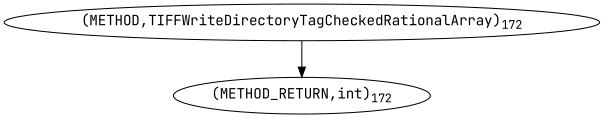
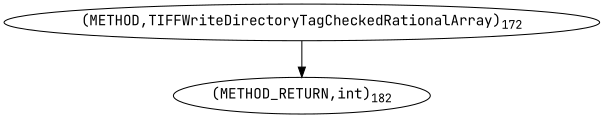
(382, 94) -> (382, 94)
